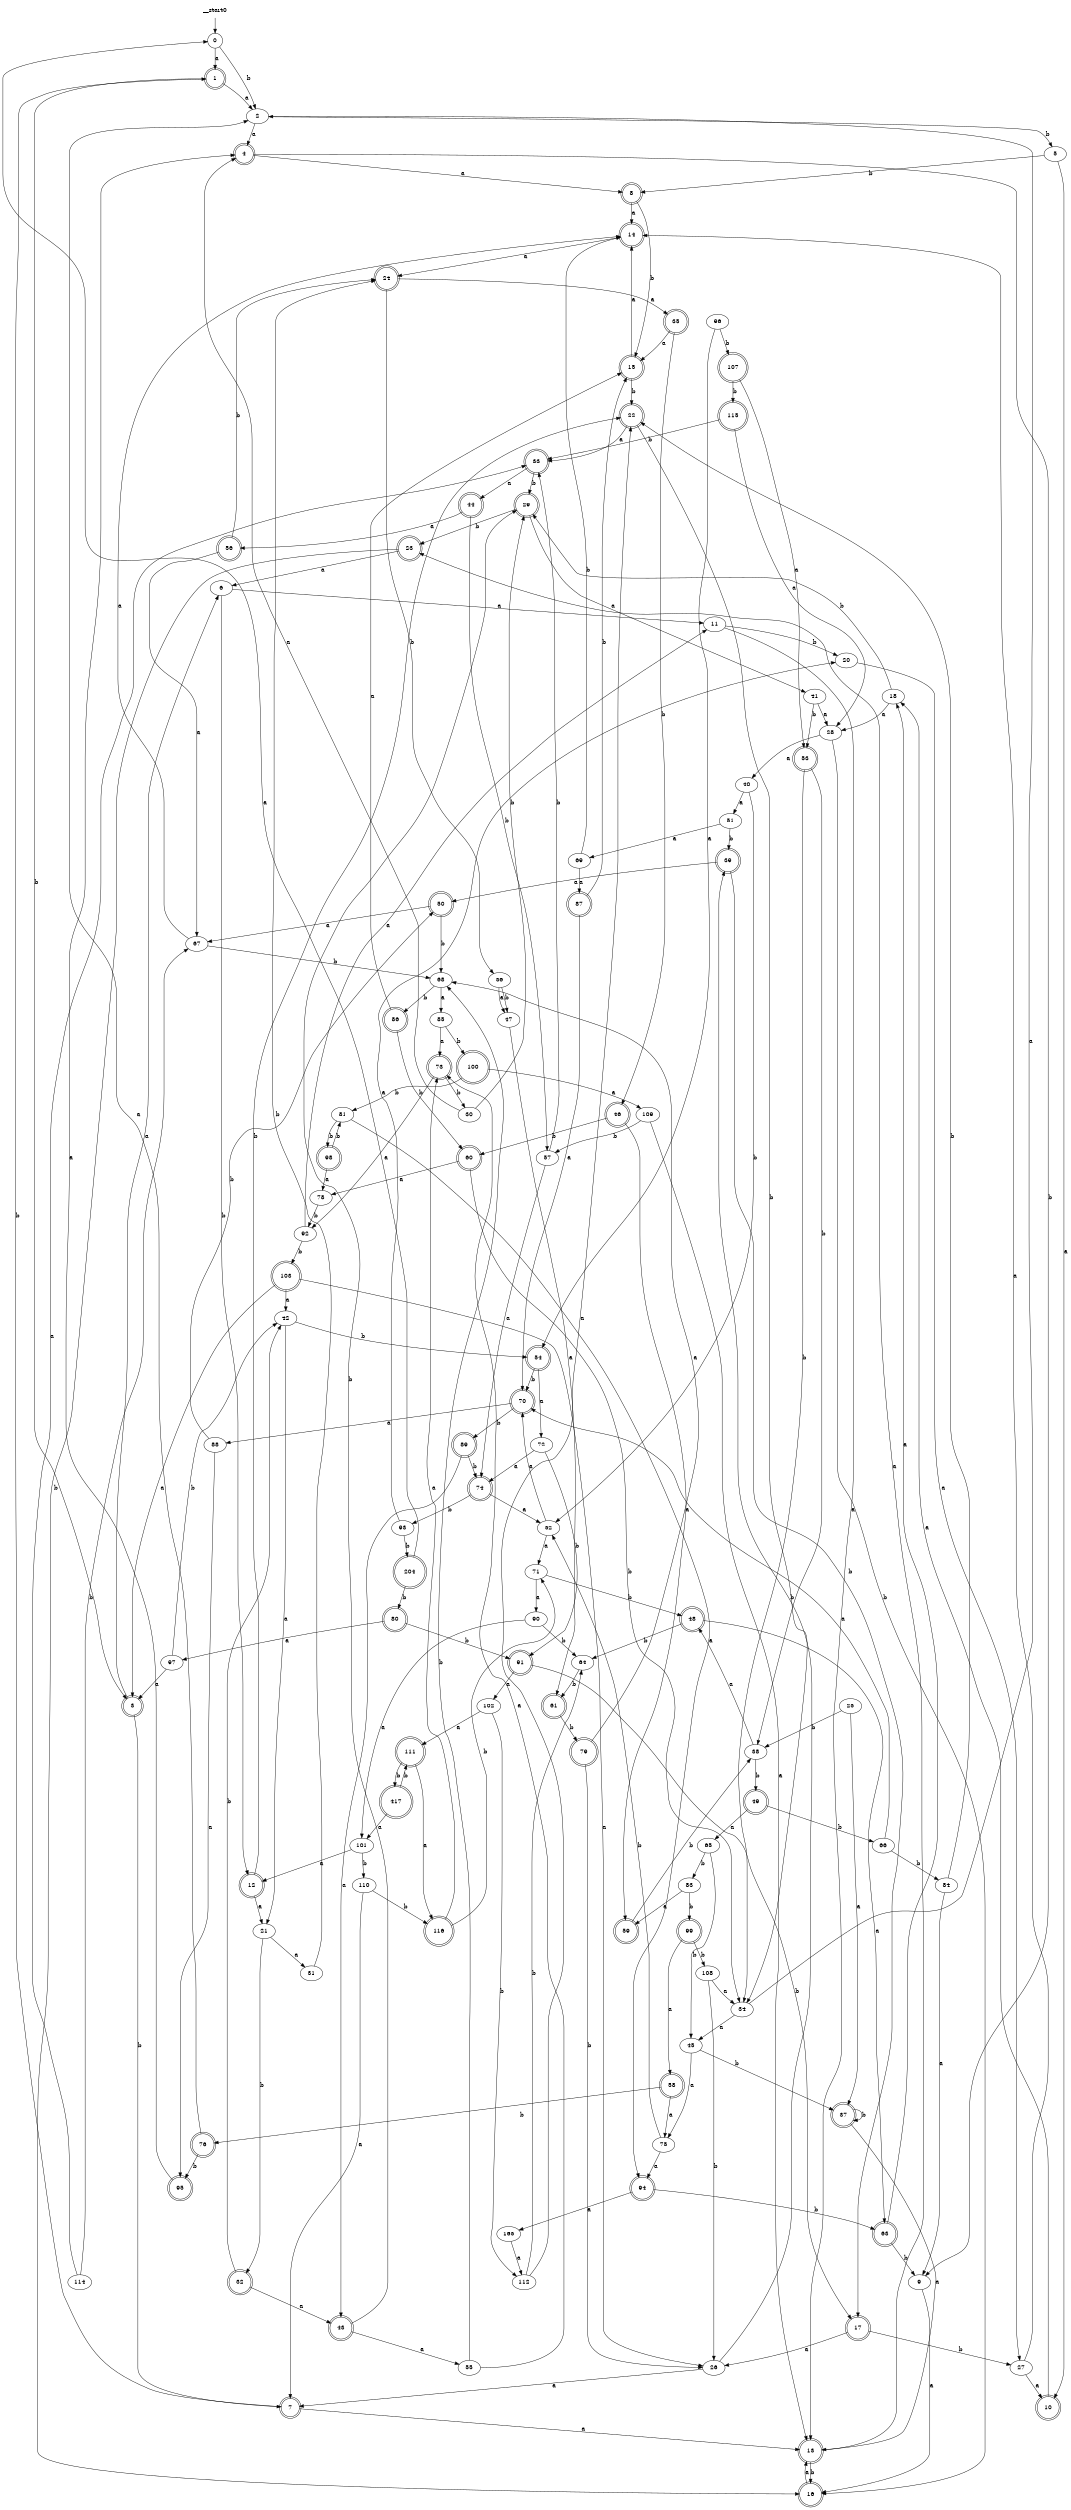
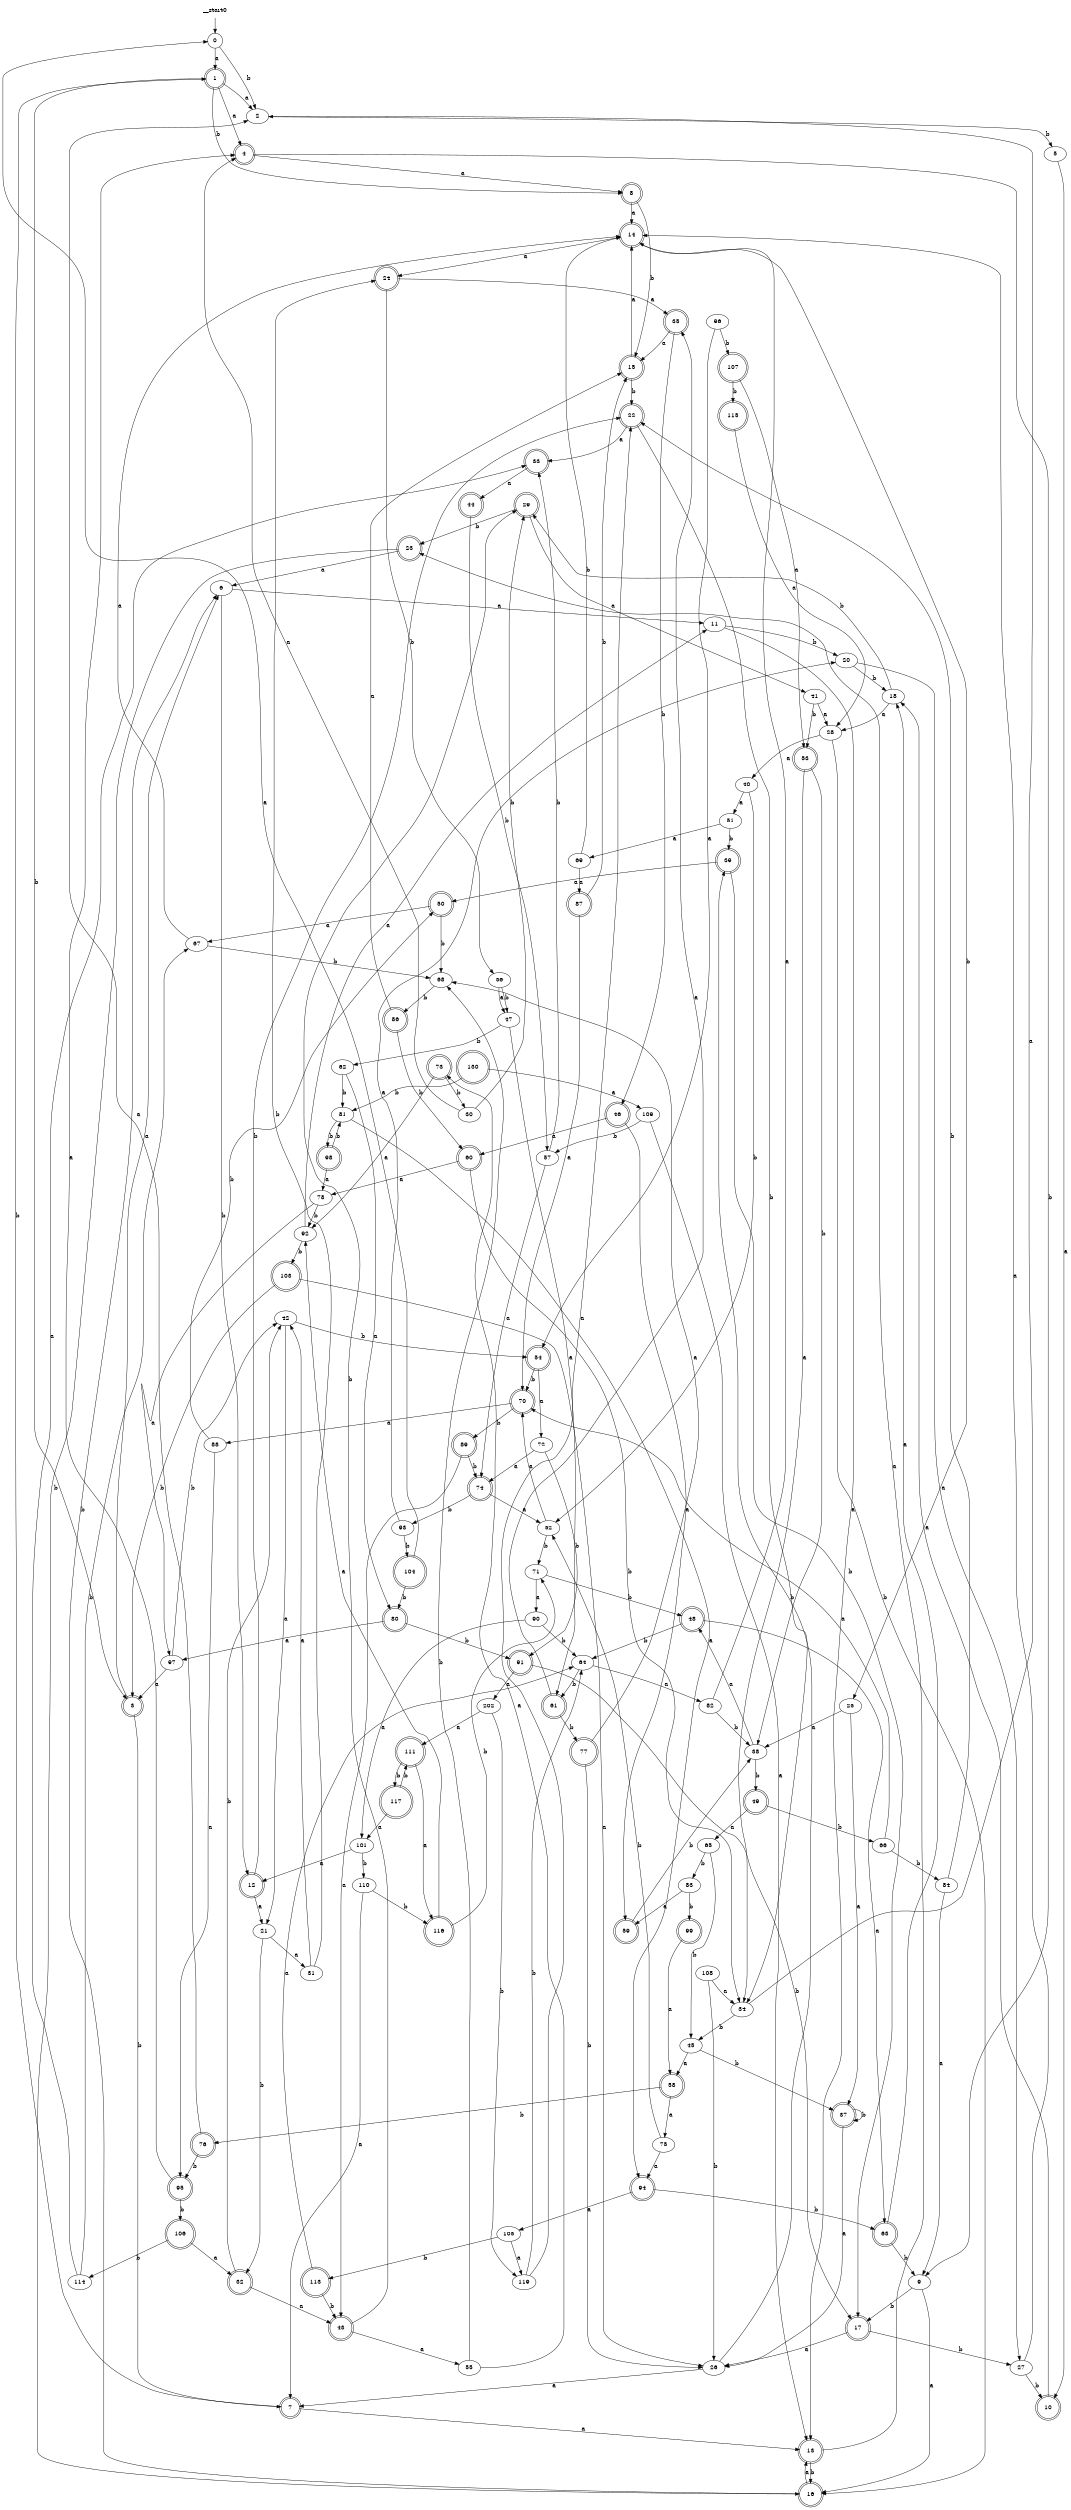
(252, 132) -> (229, 114)
(845, 174) -> (383, 186)
(636, 440) -> none
(532, 481) -> none
(229, 548) -> none
none -> (868, 677)
none -> (966, 899)
(441, 1020) -> none
none -> (343, 1067)
(473, 1067) -> (473, 1067)
none -> (703, 1083)
(554, 1136) -> (554, 1136)
(286, 1298) -> (301, 1647)
(805, 1358) -> (805, 1358)
none -> (147, 1407)
(162, 1488) -> (162, 1488)
(435, 1525) -> (343, 1595)
(546, 1546) -> (546, 1546)
(410, 1572) -> (410, 1572)
(489, 1706) -> (489, 1706)
none -> (710, 1706)
(814, 1728) -> (814, 1728)
(584, 1752) -> (584, 1752)
(396, 1802) -> (396, 1802)
none -> (69, 1866)
(698, 1952) -> none
(721, 2028) -> (721, 2028)
(687, 2095) -> (683, 2062)
none -> (180, 2234)
(509, 2234) -> (509, 2234)
none -> (316, 2282)
(524, 2282) -> (524, 2282)
none -> (891, 2303)
(933, 2308) -> (841, 2277)
(1037, 2386) -> (1037, 2386)
